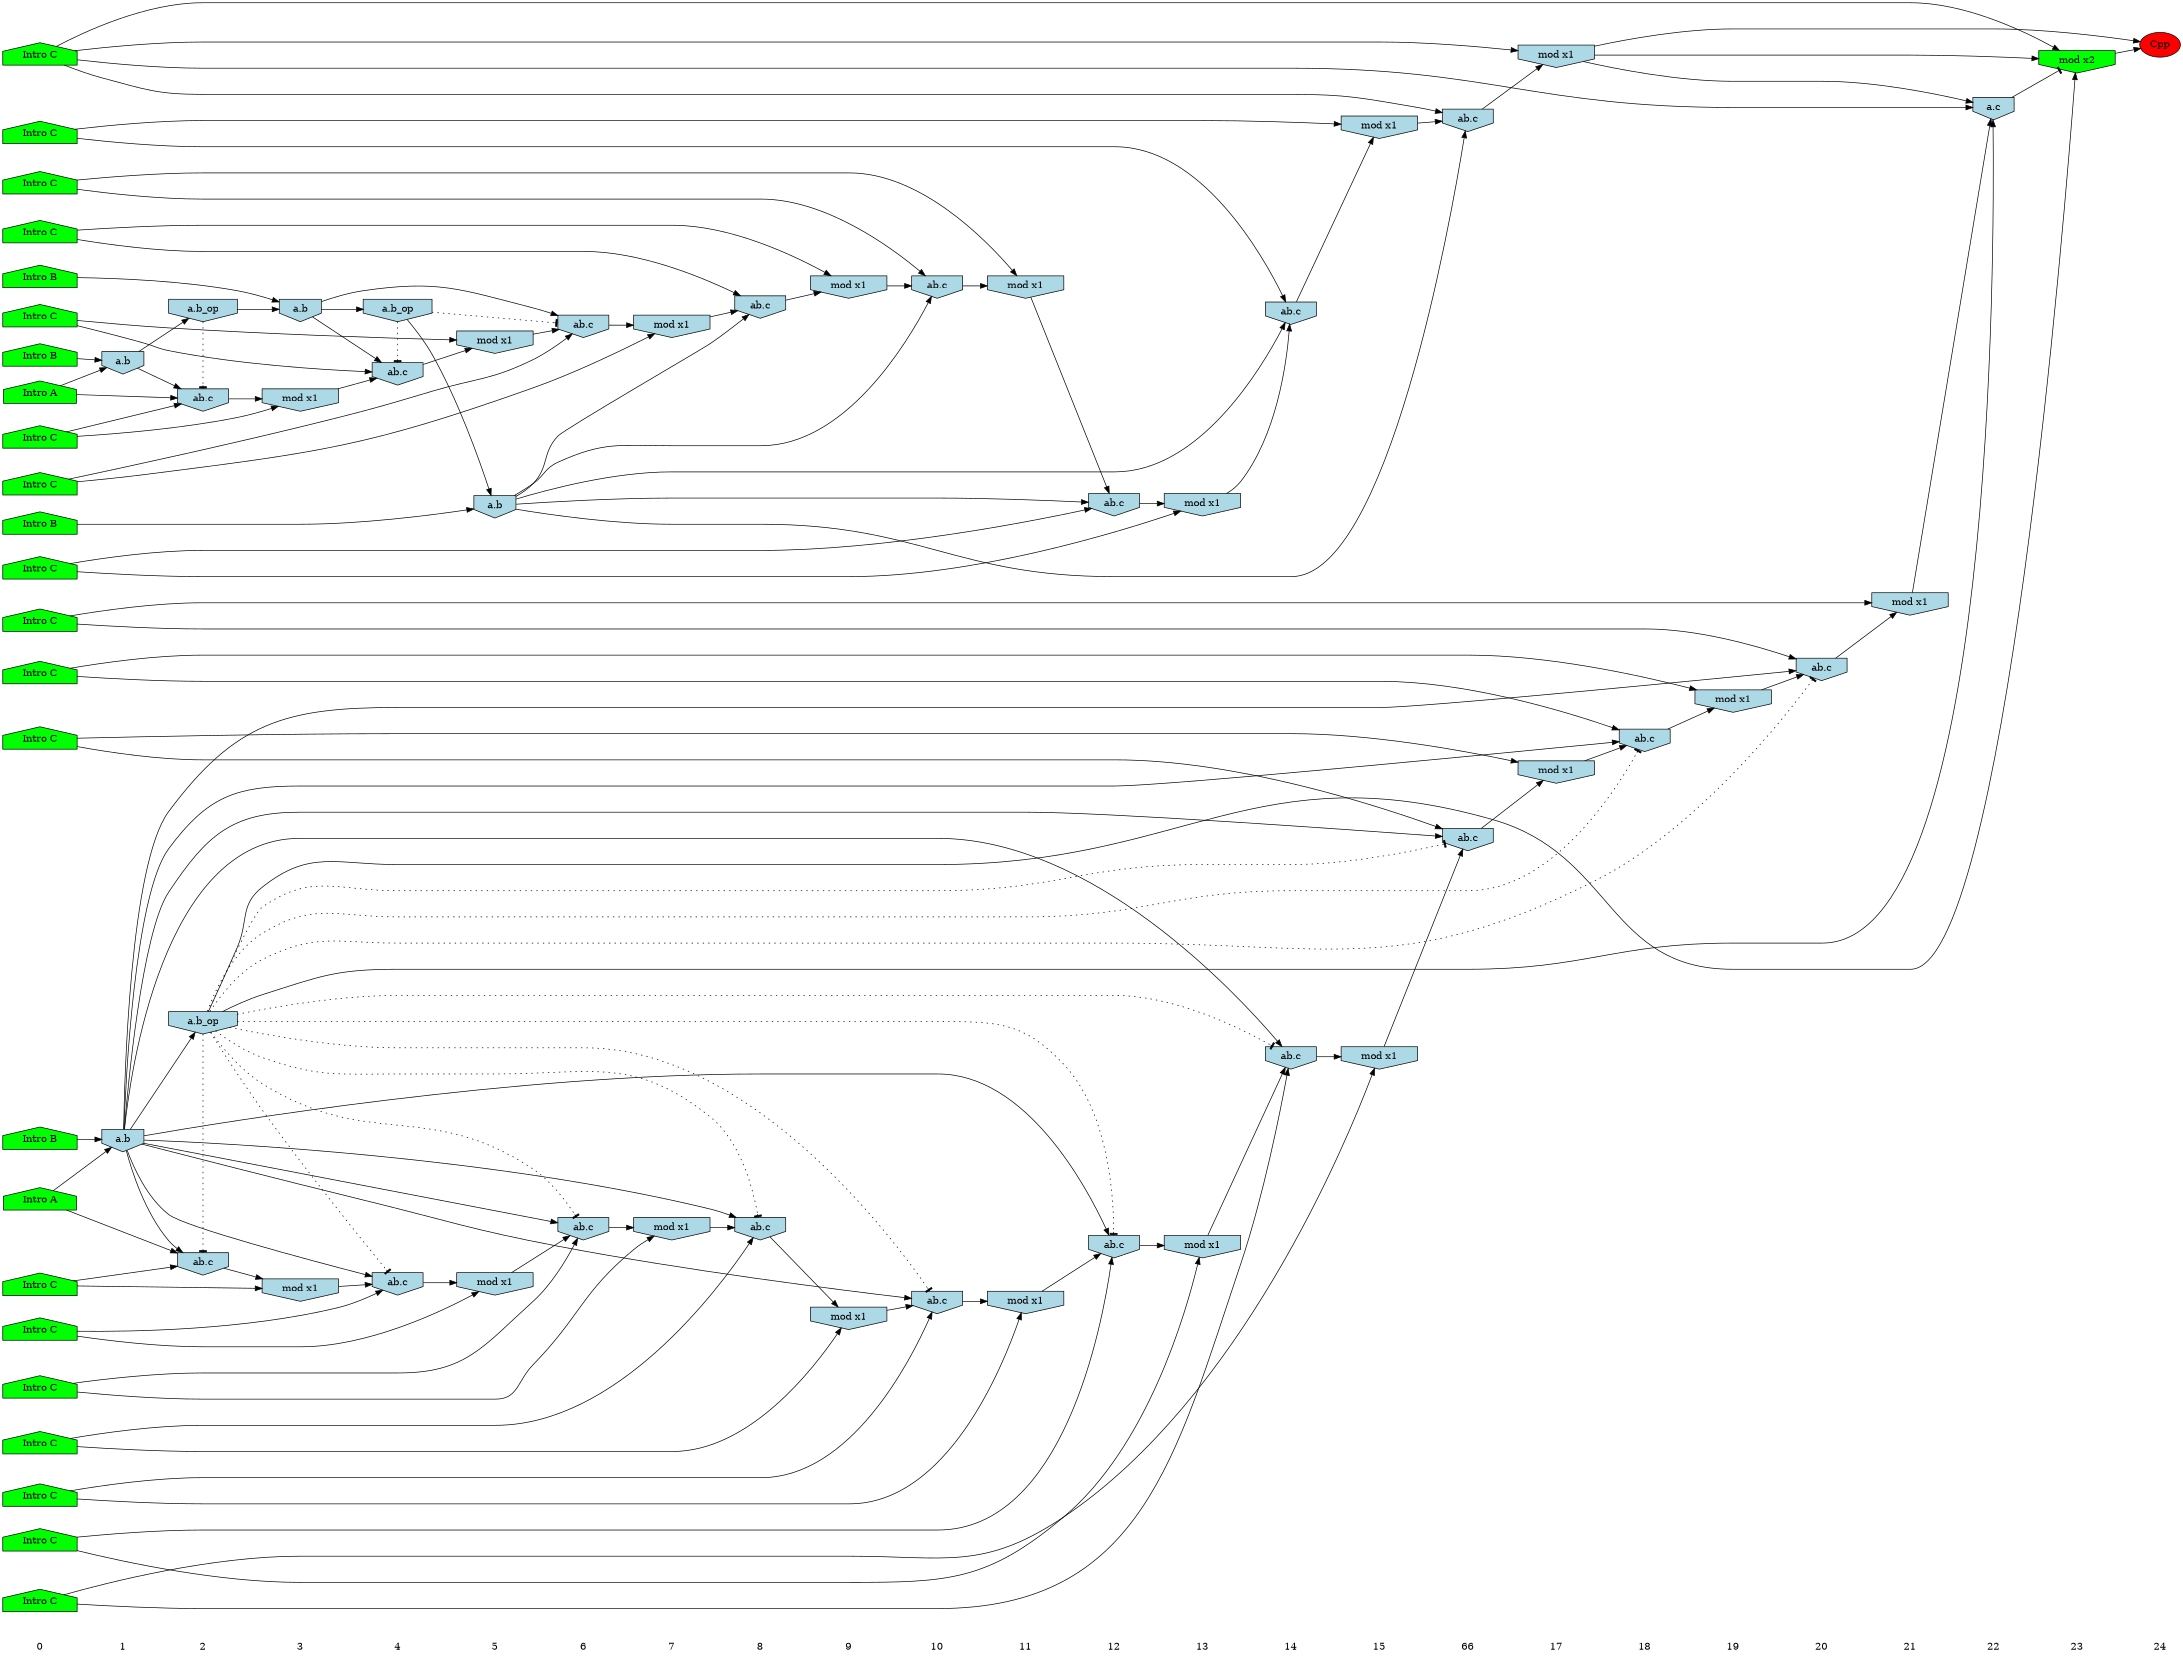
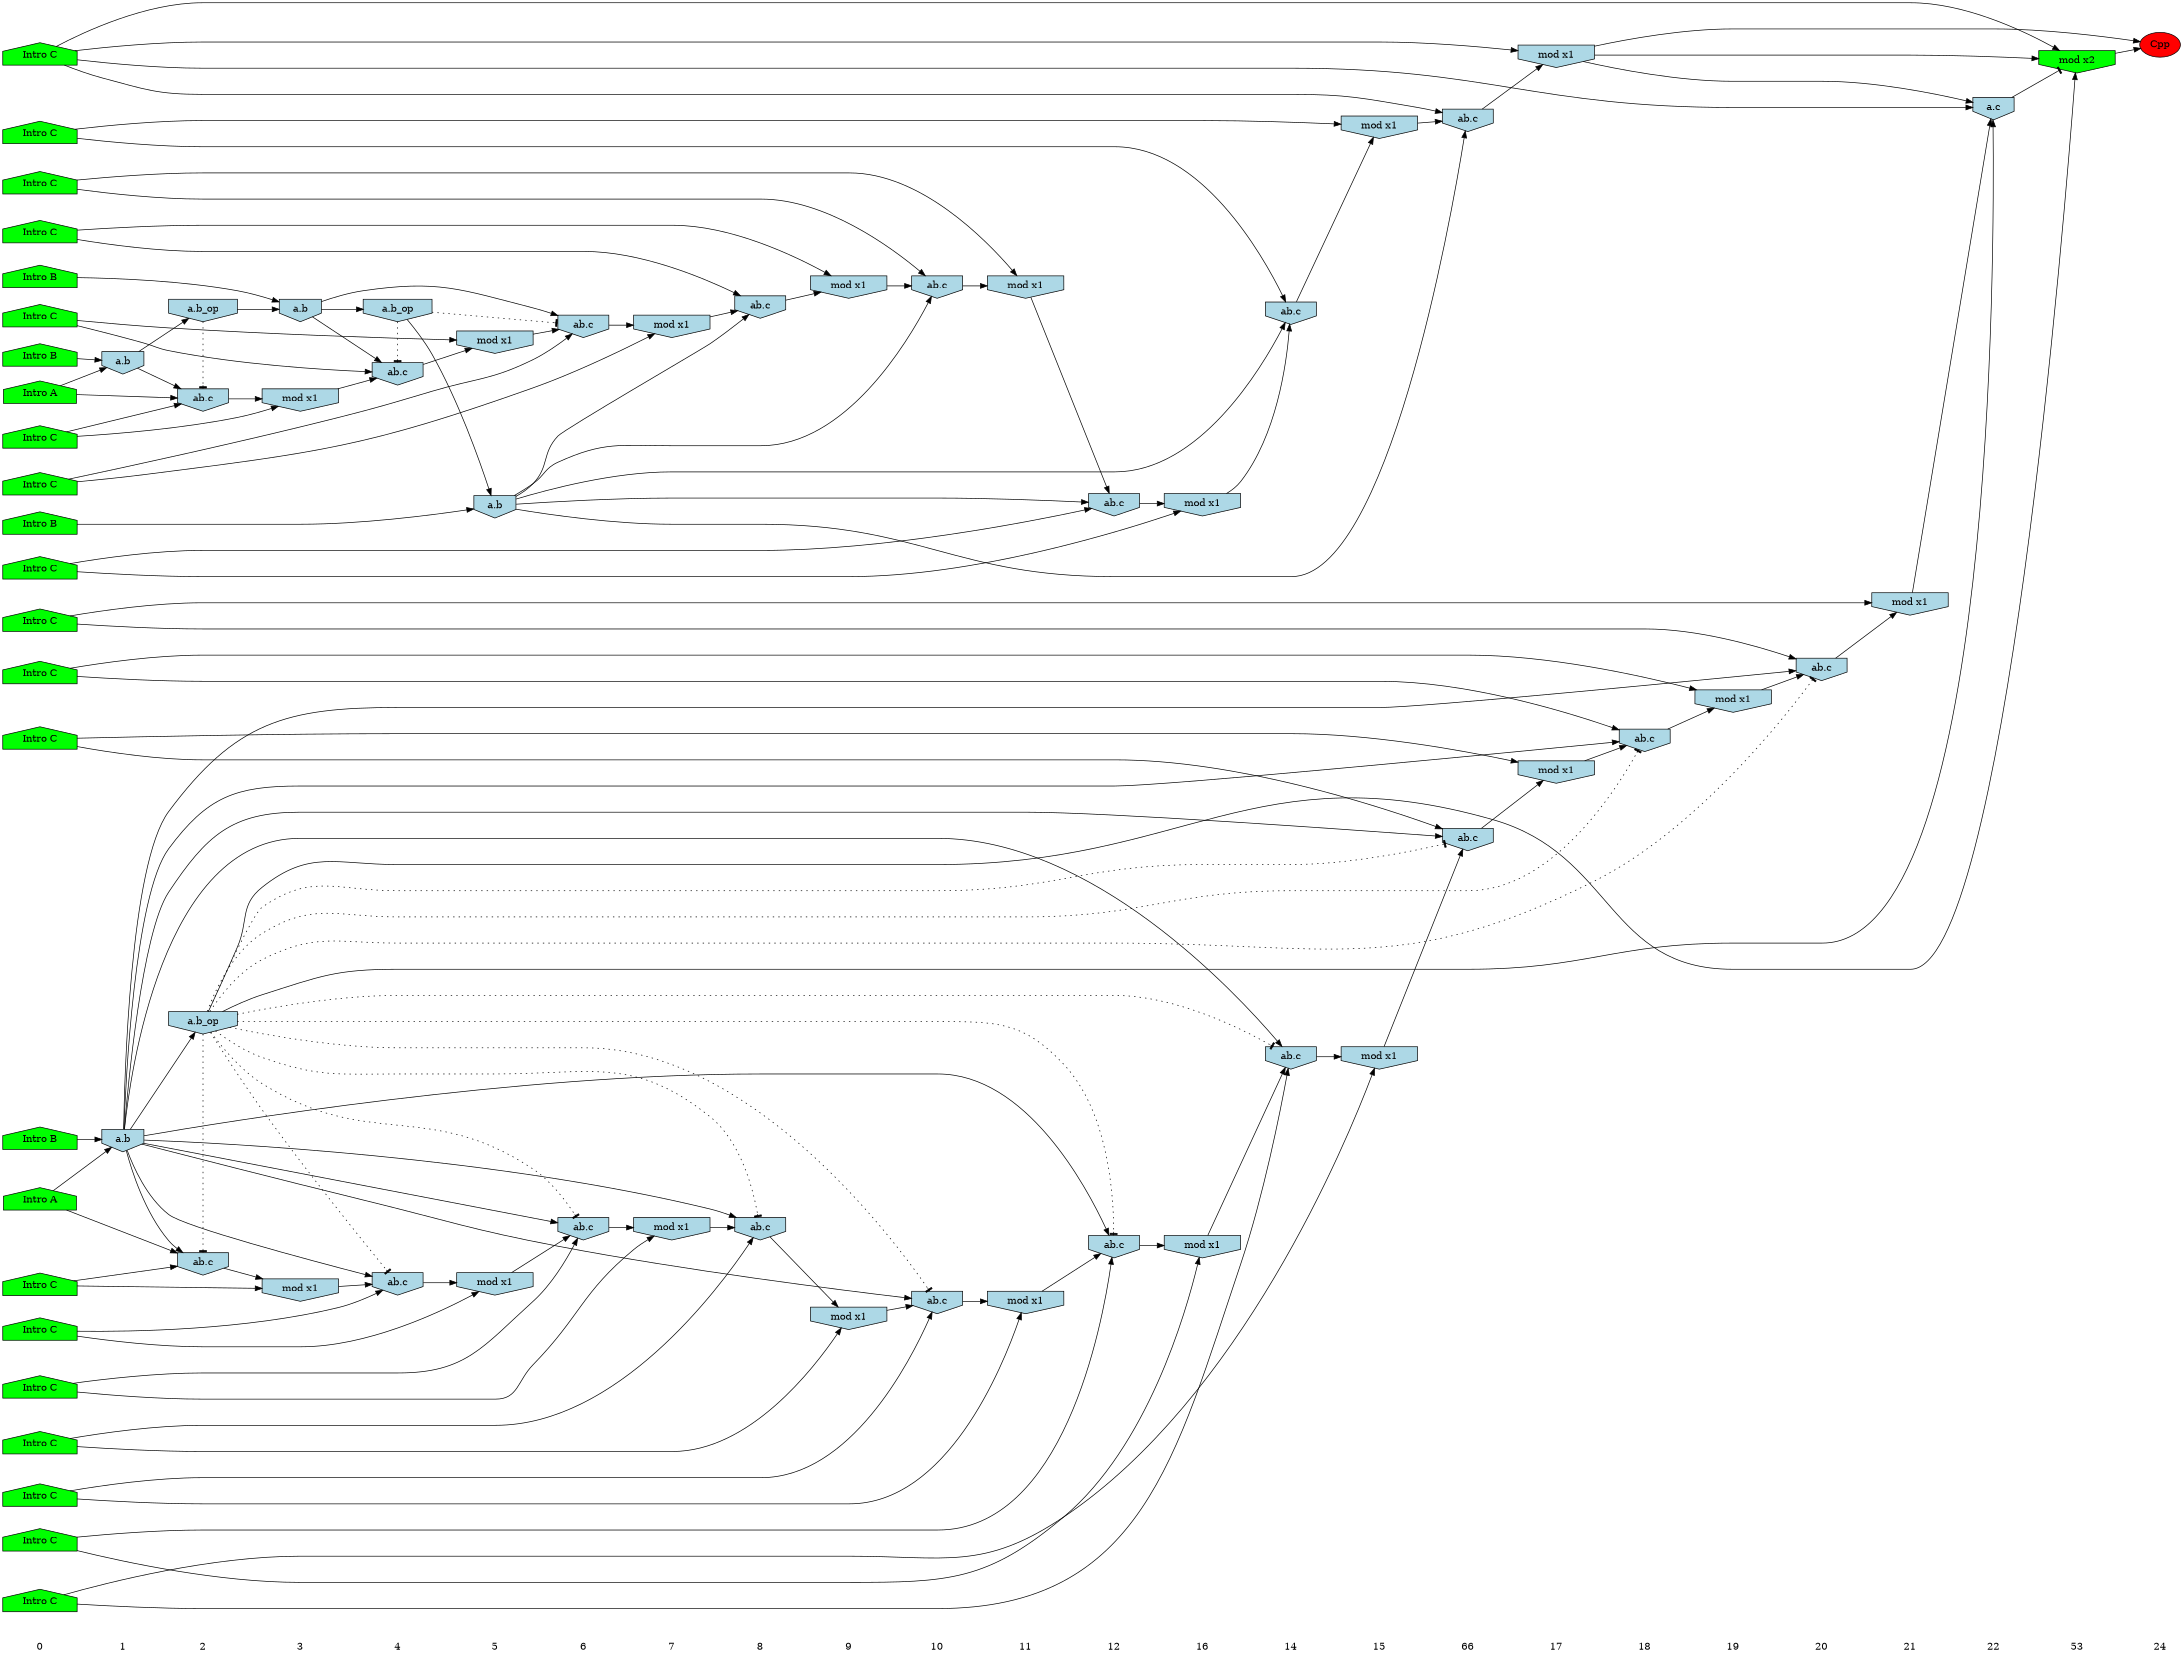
(1202, 1647) -> (1202, 1647)
(2077, 1647) -> (2077, 1647)
